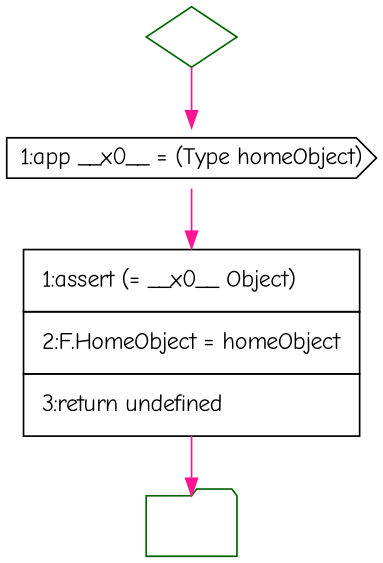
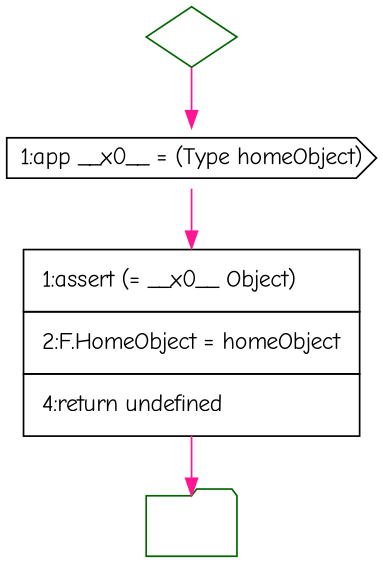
(133, 404) -> (133, 404)
